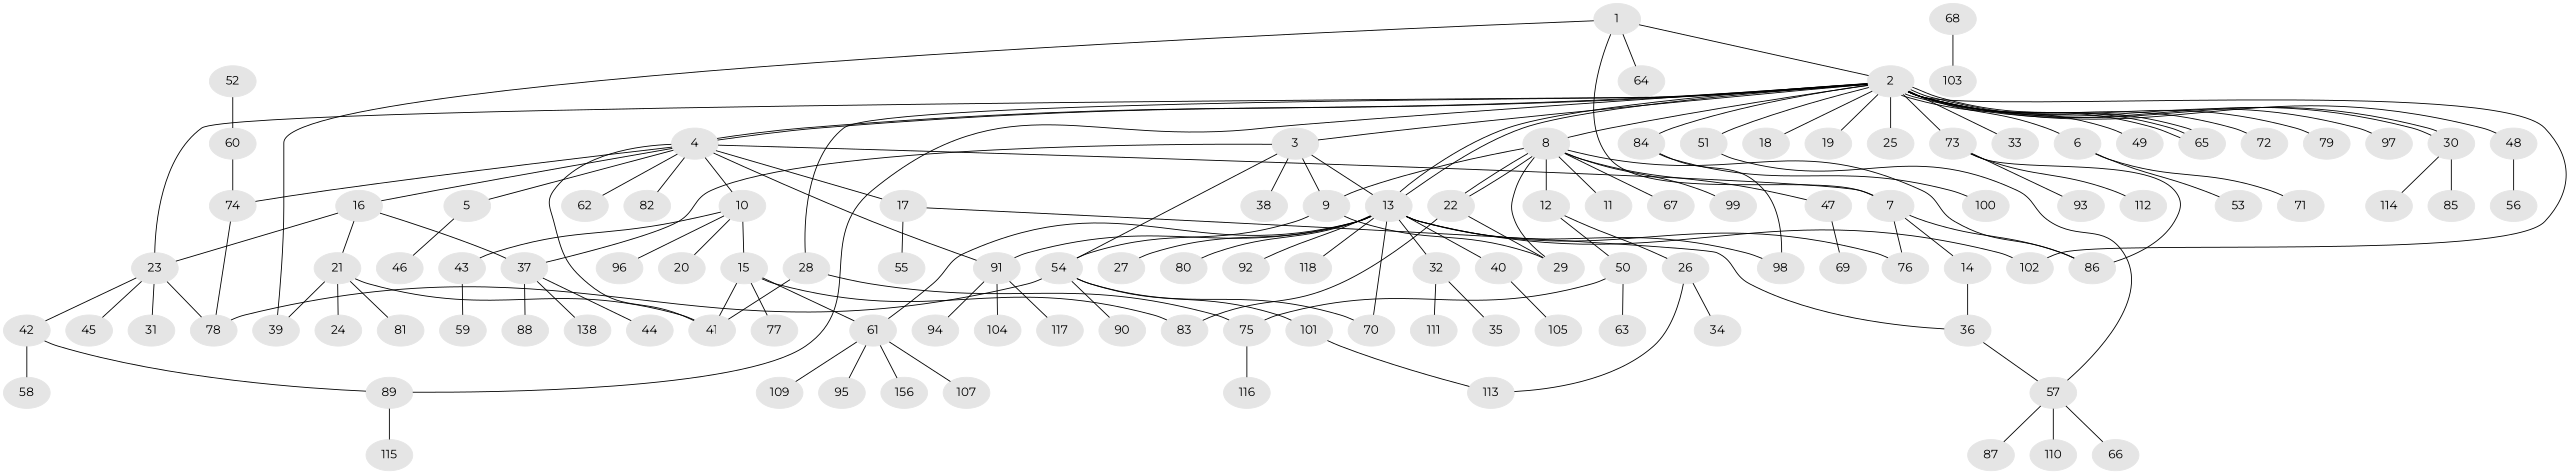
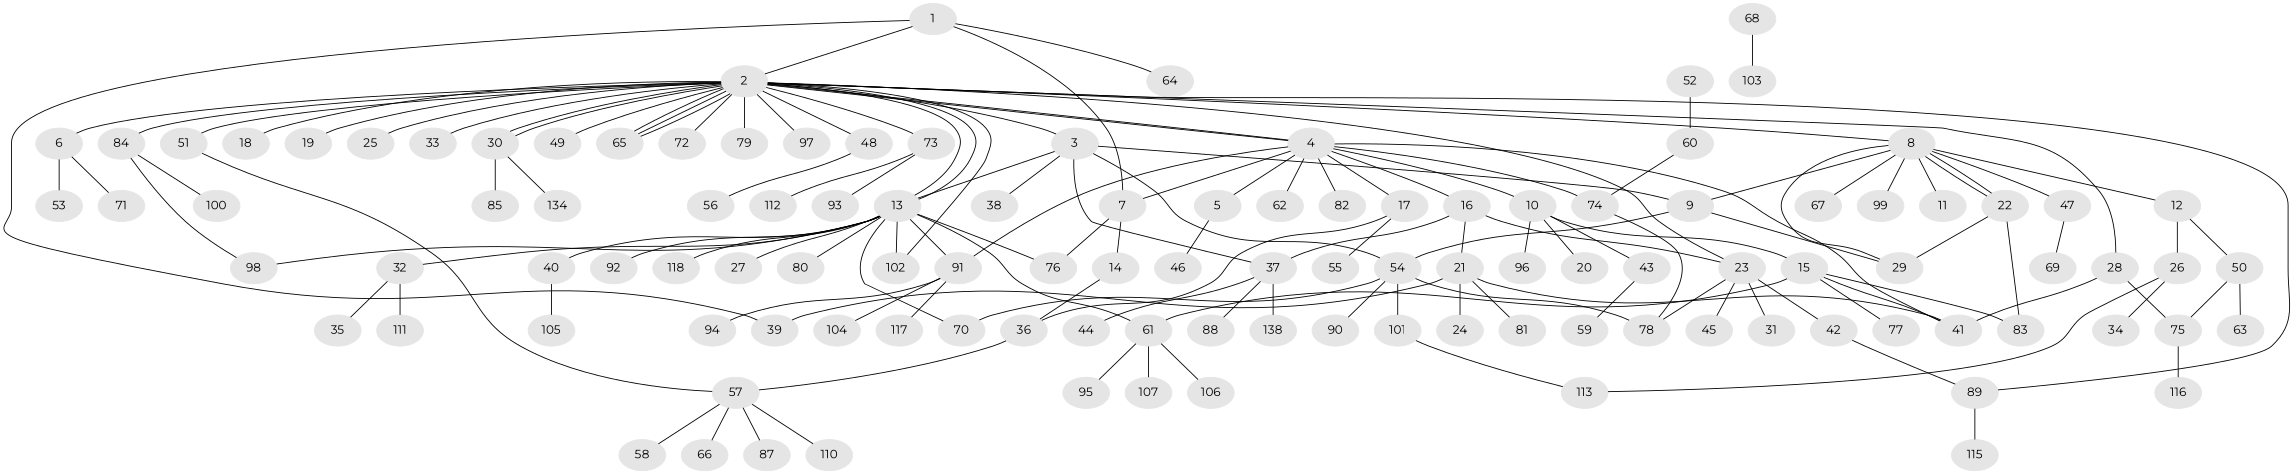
(2389, 206) -> (558, 206)
(2092, 268) -> none
(27, 362) -> (689, 424)
(780, 393) -> none
(904, 393) -> (1211, 393)
